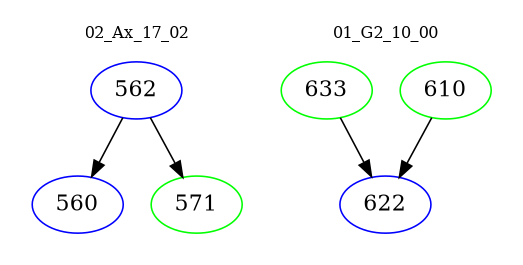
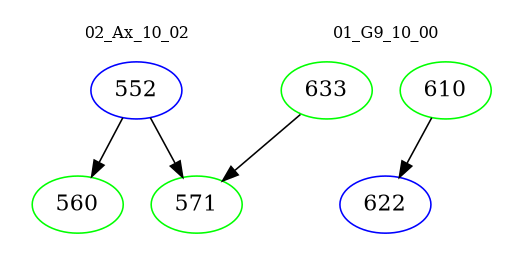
(137, 34) -> (137, 34)
(386, 34) -> (386, 34)
(136, 90) -> (136, 90)
(352, 140) -> (279, 133)
(78, 205) -> (78, 205)
